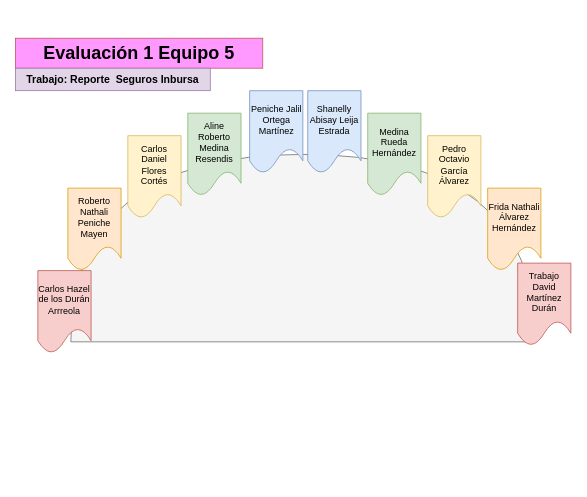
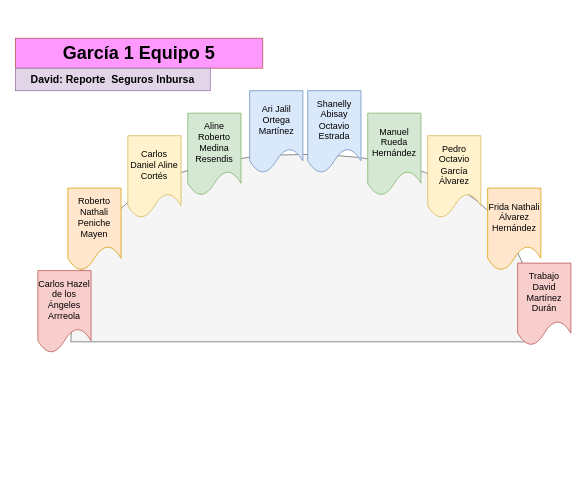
(139, 53) -> (139, 53)
(113, 79) -> (113, 79)
(277, 120) -> (277, 120)
(335, 120) -> (335, 120)
(395, 142) -> (395, 142)
(155, 165) -> (155, 165)
(65, 300) -> (65, 300)
